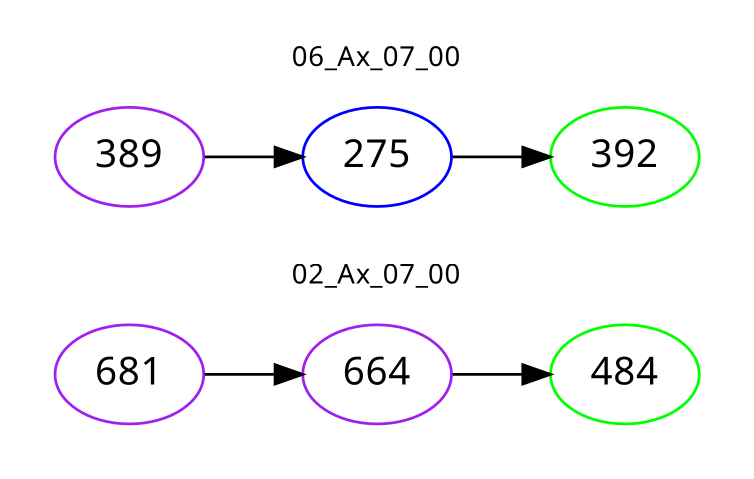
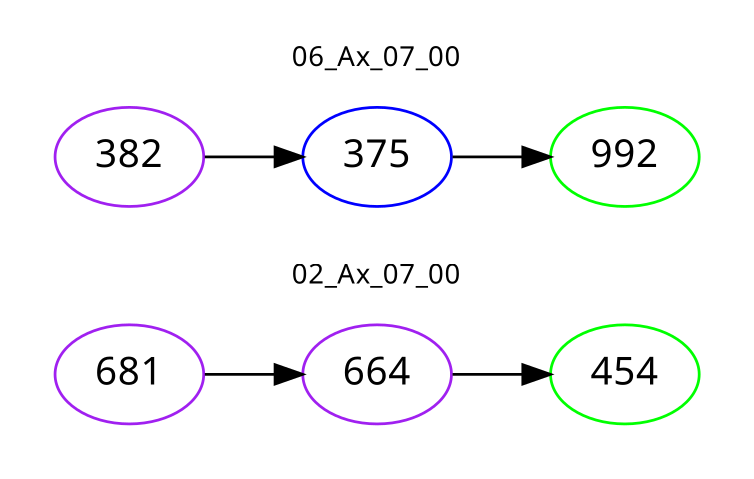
(129, 157) -> (129, 157)
(377, 157) -> (377, 157)
(625, 157) -> (625, 157)
(625, 374) -> (625, 374)
